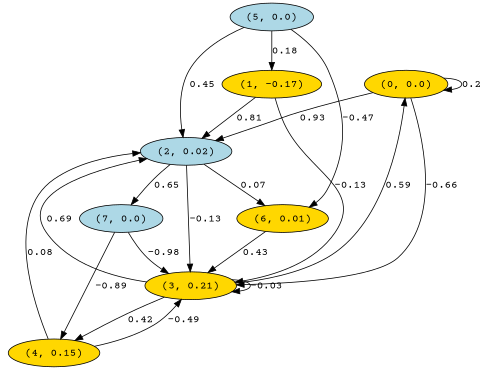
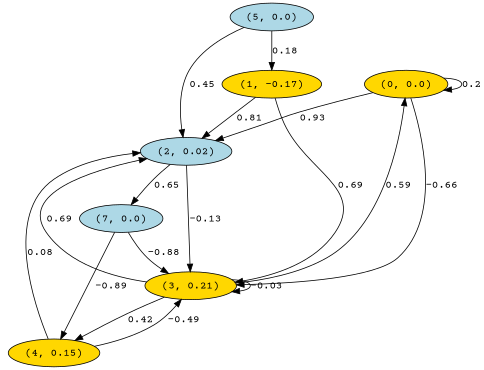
(351, 185) -> (351, 185)
(283, 219) -> none
(164, 252) -> (164, 252)
